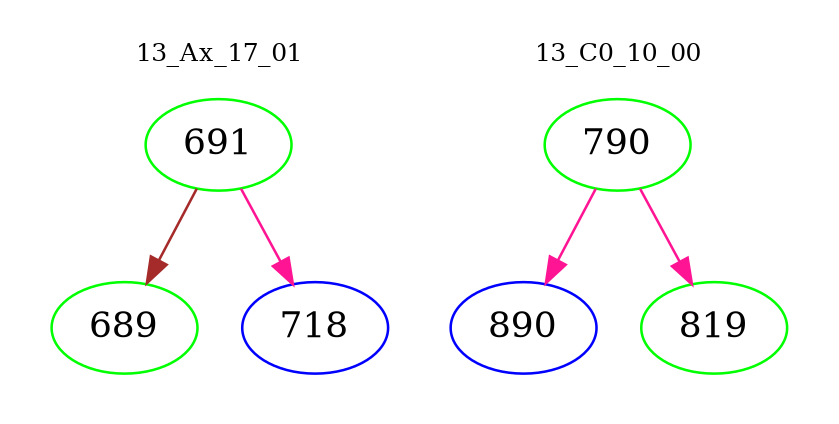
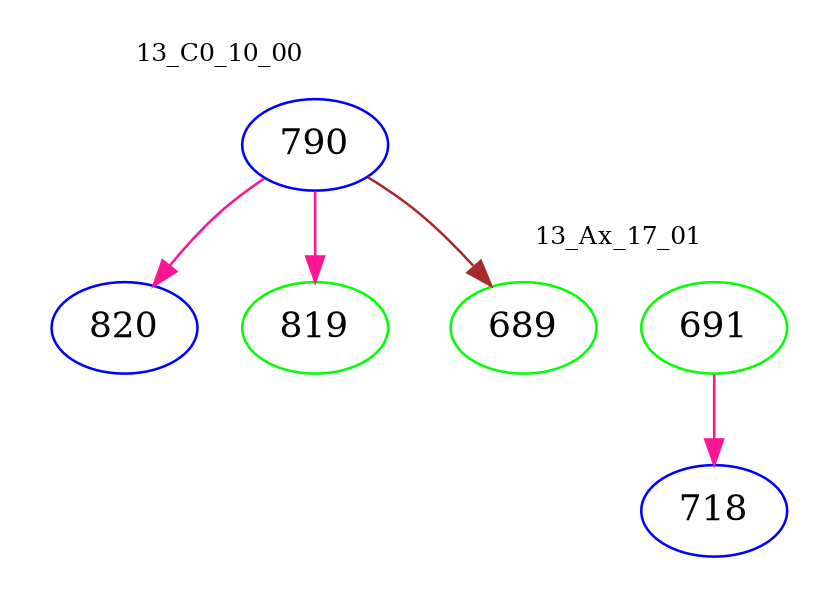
(618, 145) -> (315, 145)
(178, 224) -> (447, 238)
(524, 328) -> (125, 328)
